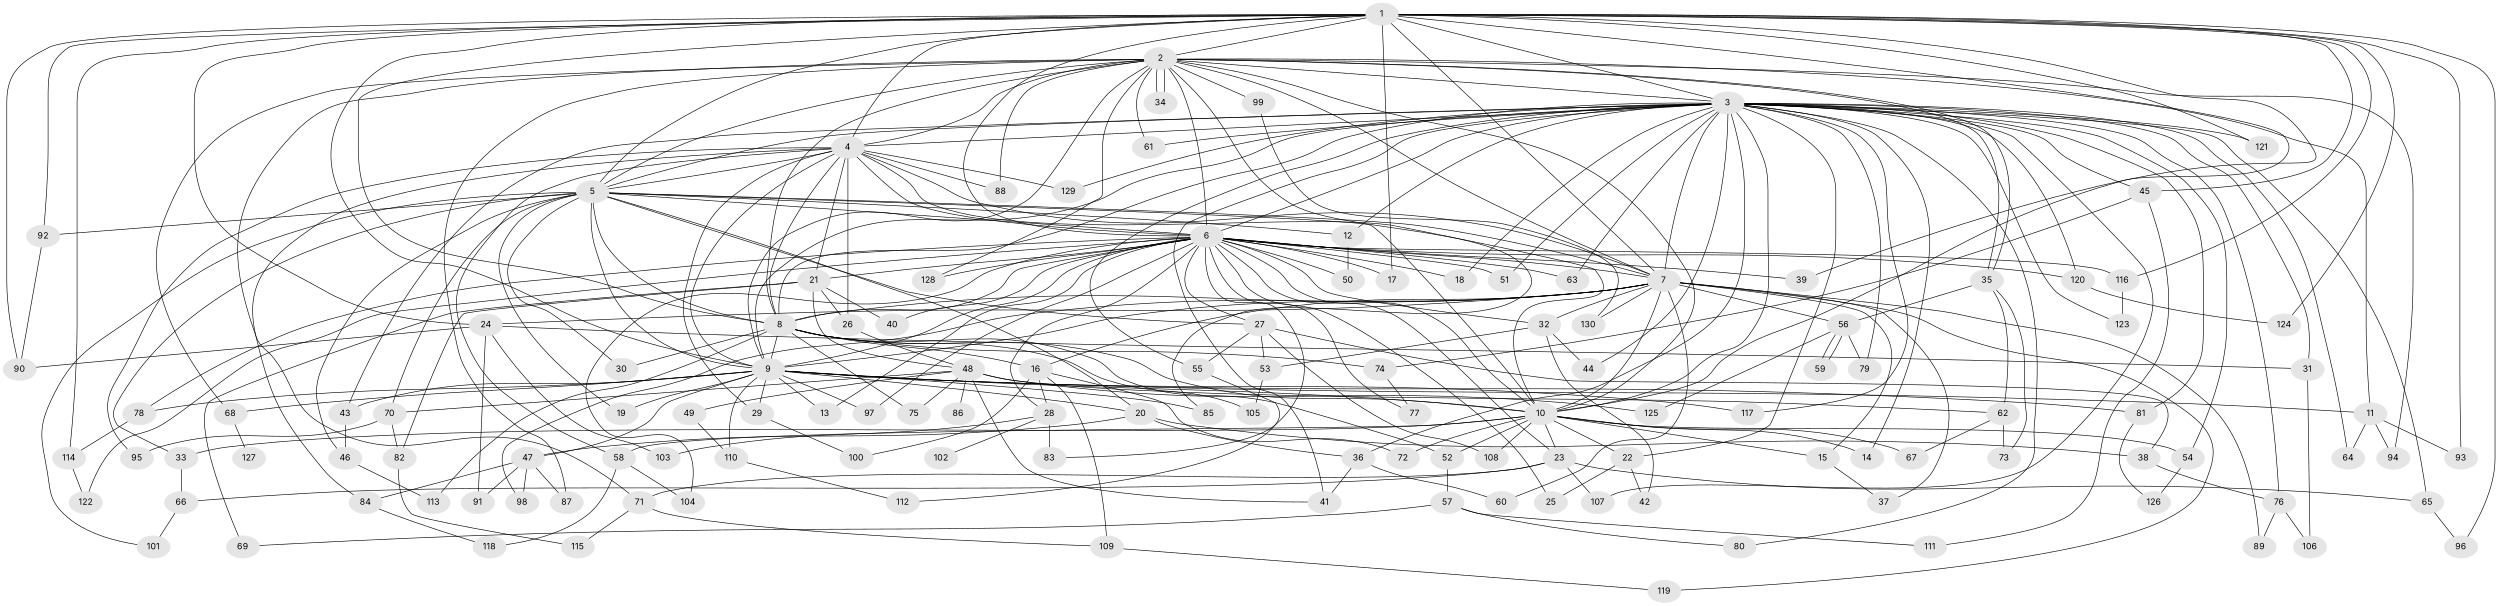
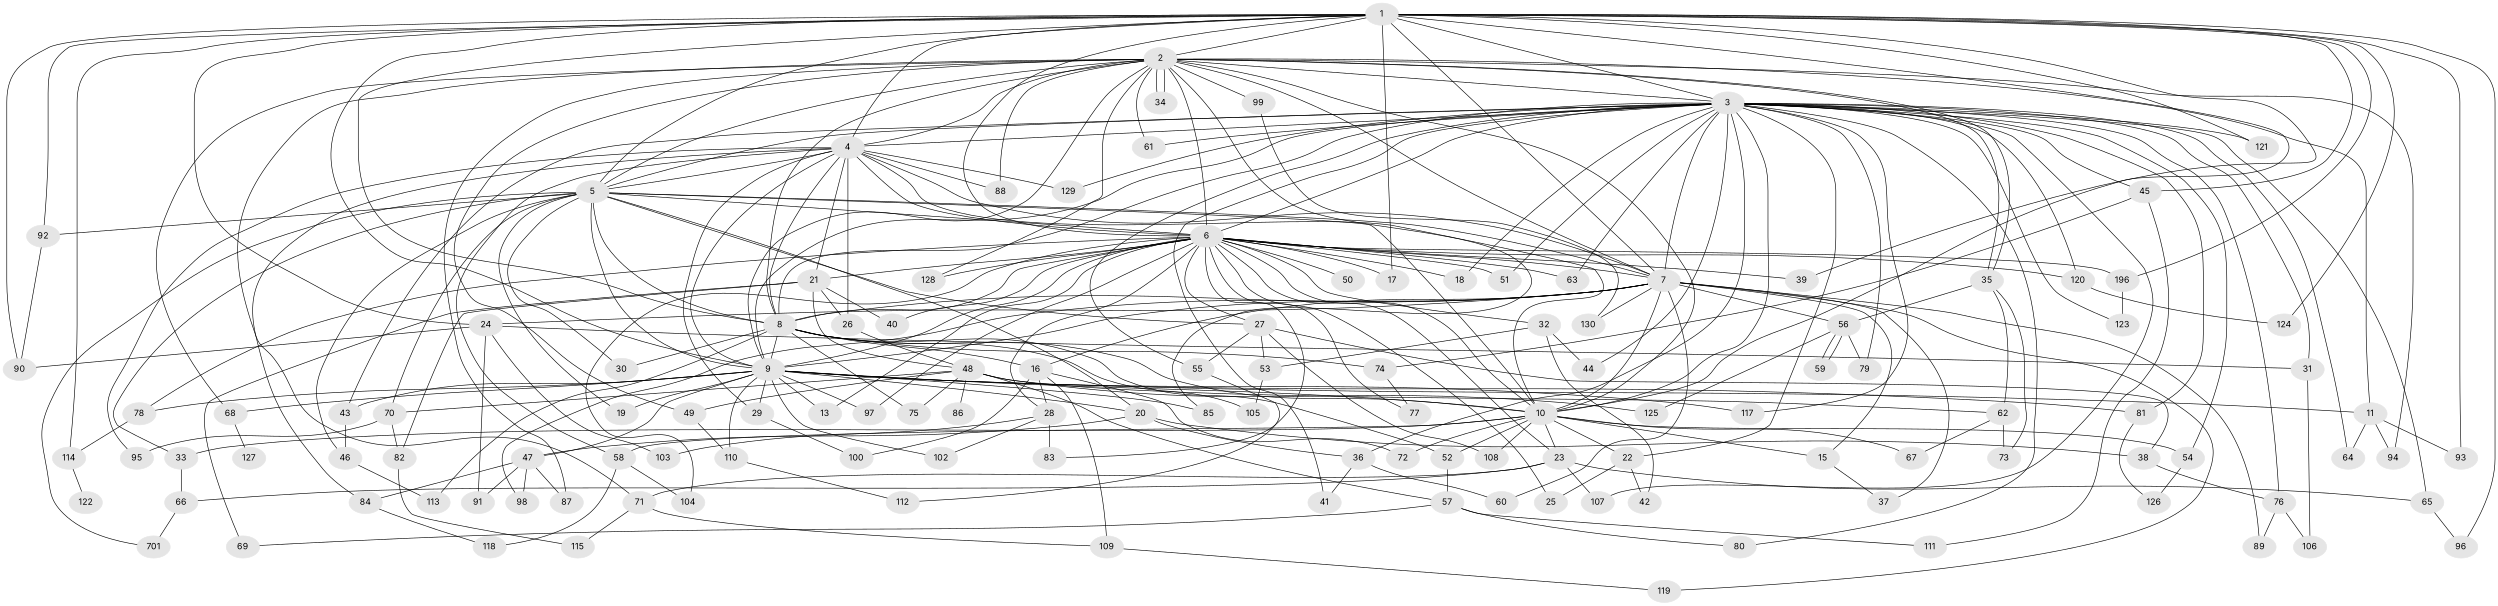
none -> (627, 112)
(1348, 236) -> none
(2123, 281) -> (2123, 281)
(639, 285) -> none
(1603, 301) -> none
none -> (854, 440)
(1867, 458) -> none
(1113, 492) -> (1214, 454)
(154, 547) -> (154, 547)
